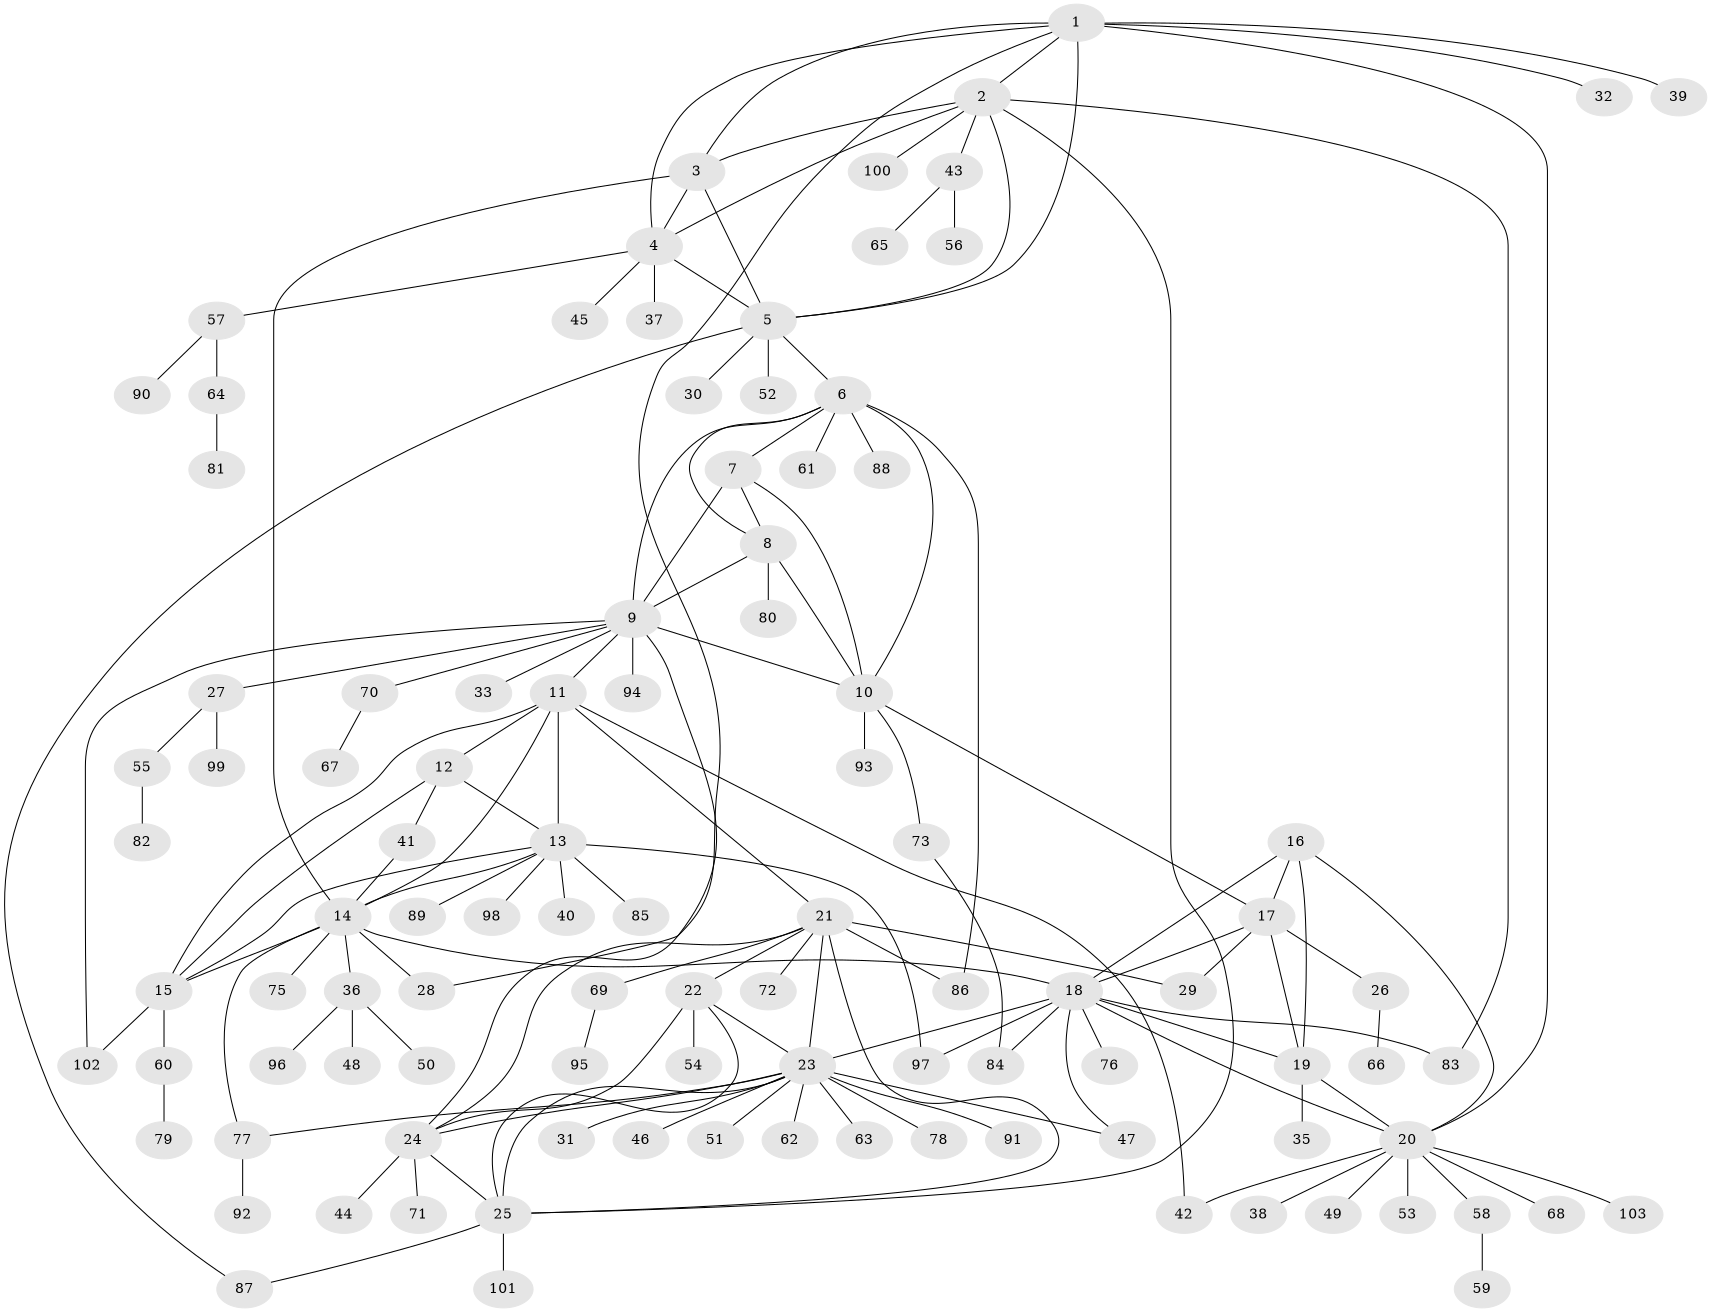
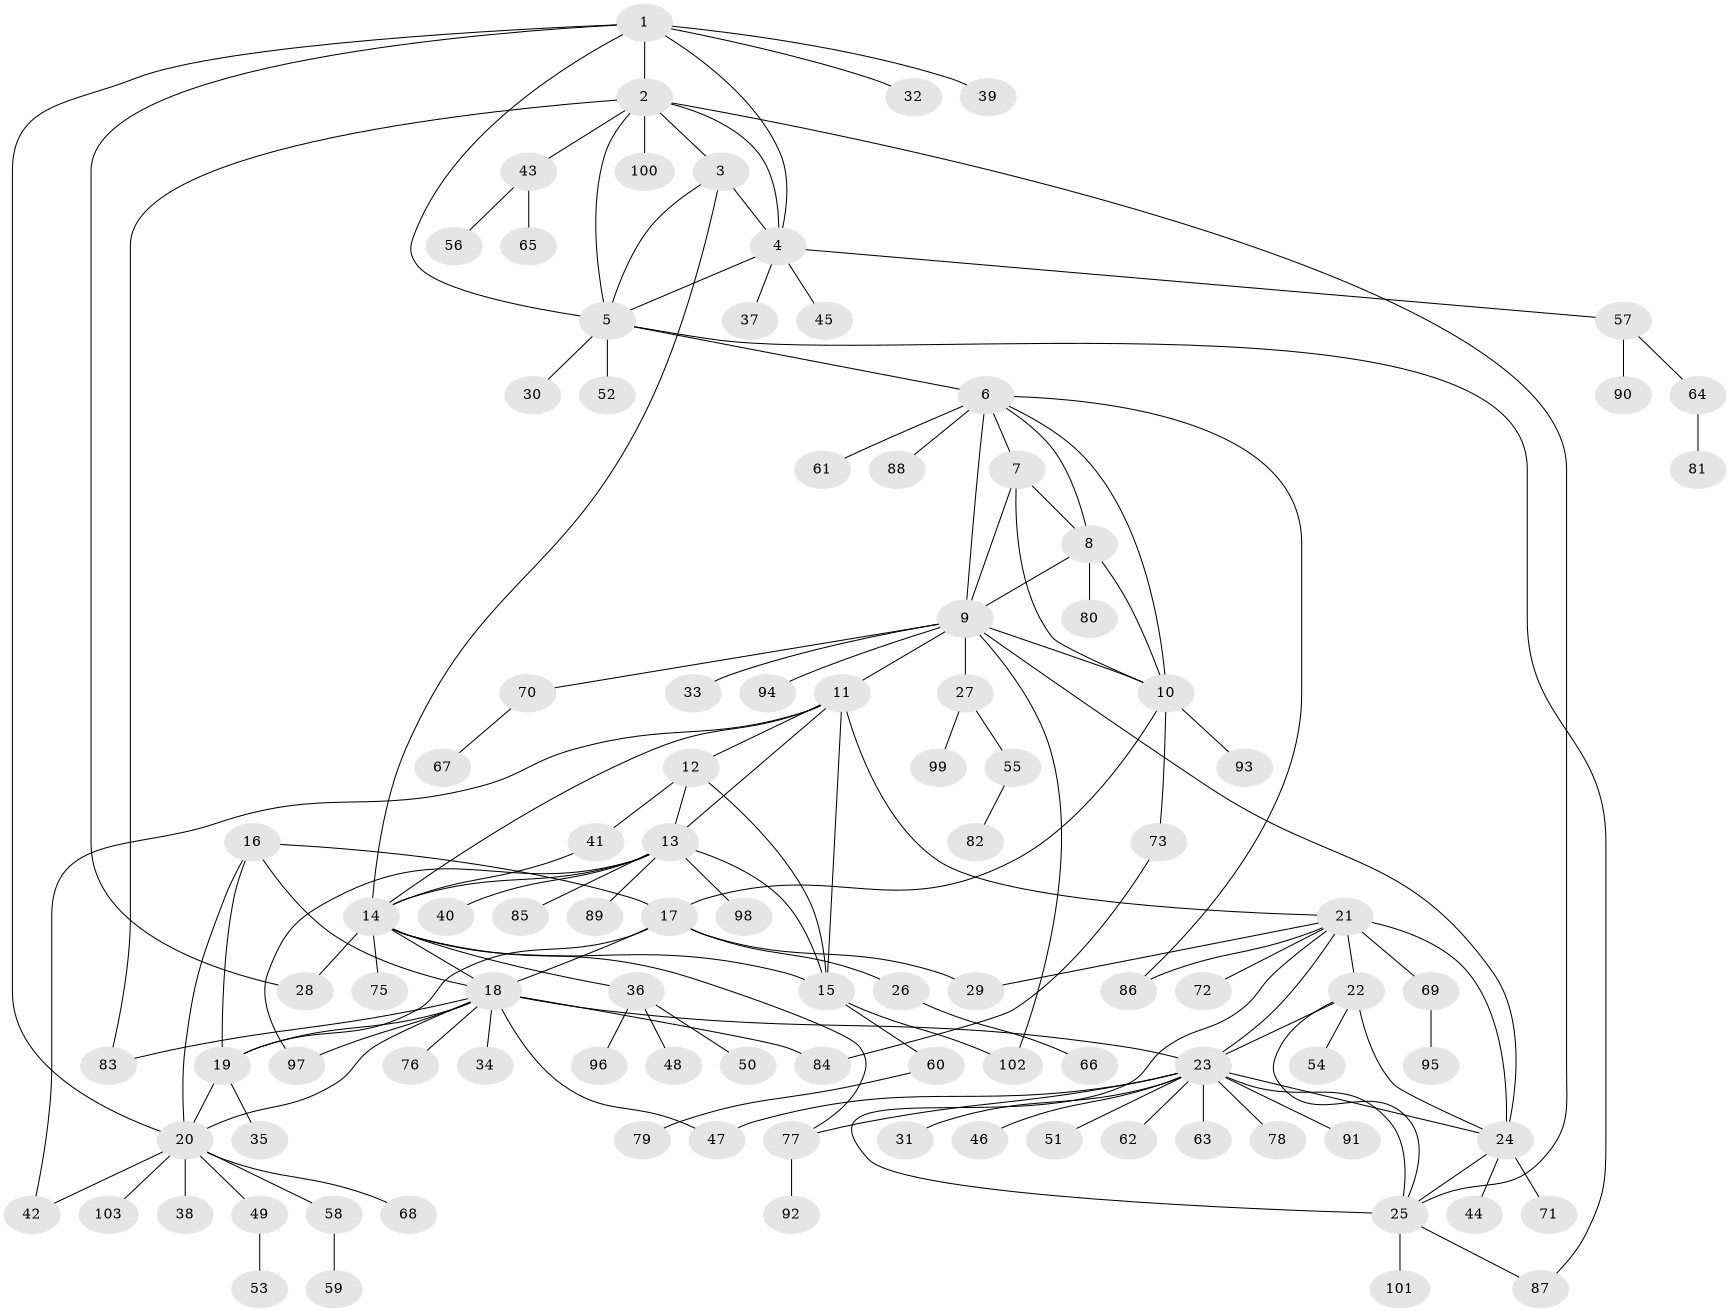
(813, 62) -> none
none -> (485, 1066)
(1408, 1178) -> (260, 1252)
